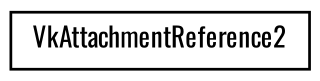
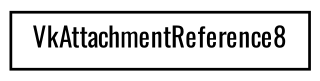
(160, 41) -> (160, 41)
